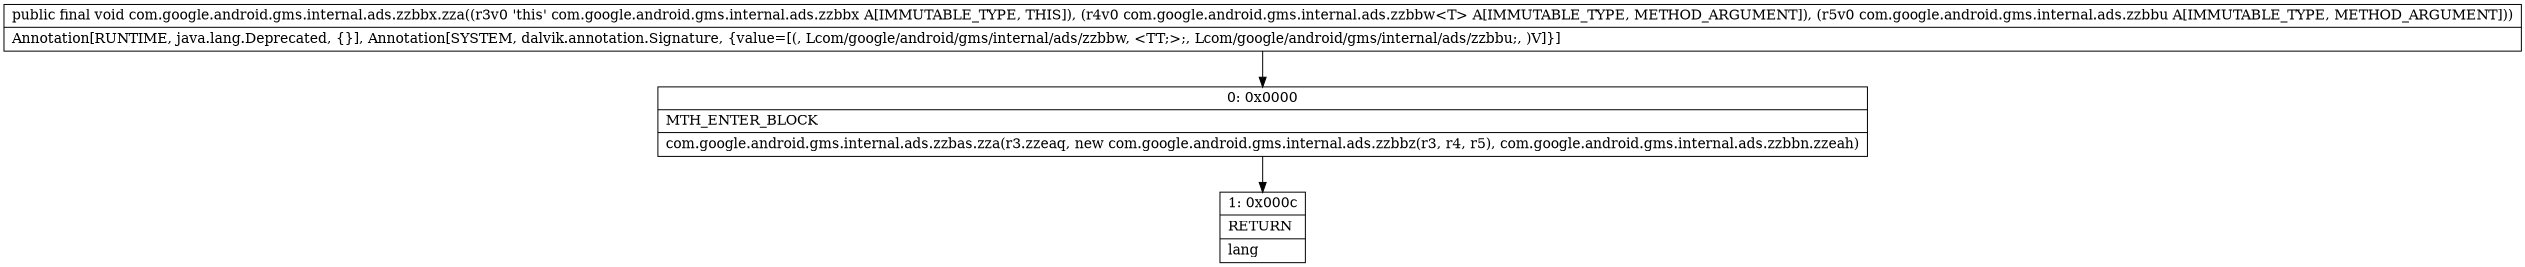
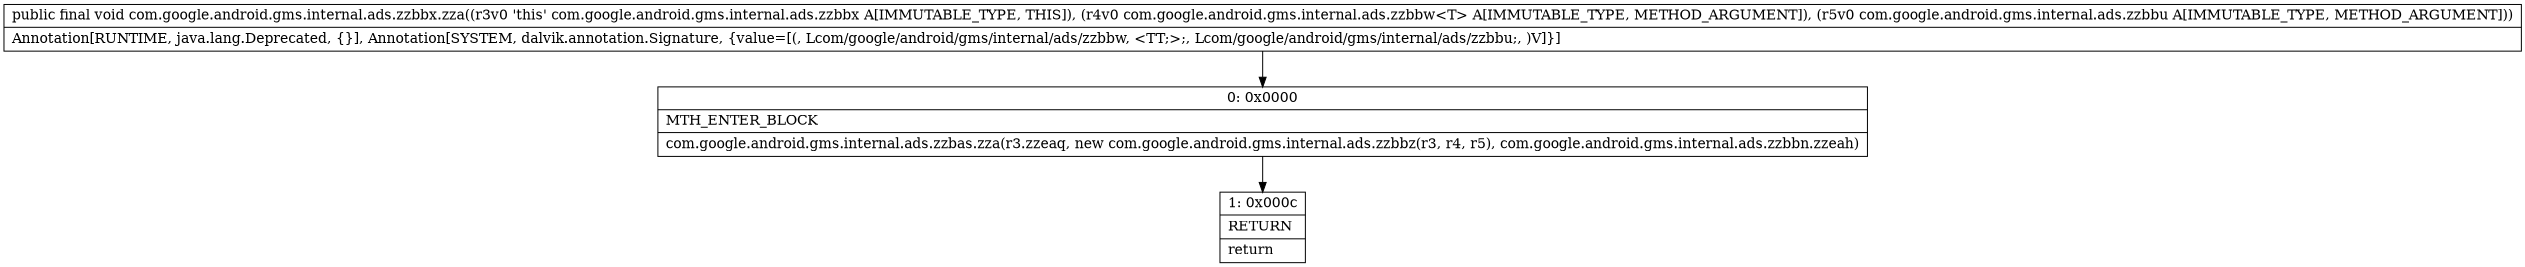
(1243, 250) -> (1251, 250)
